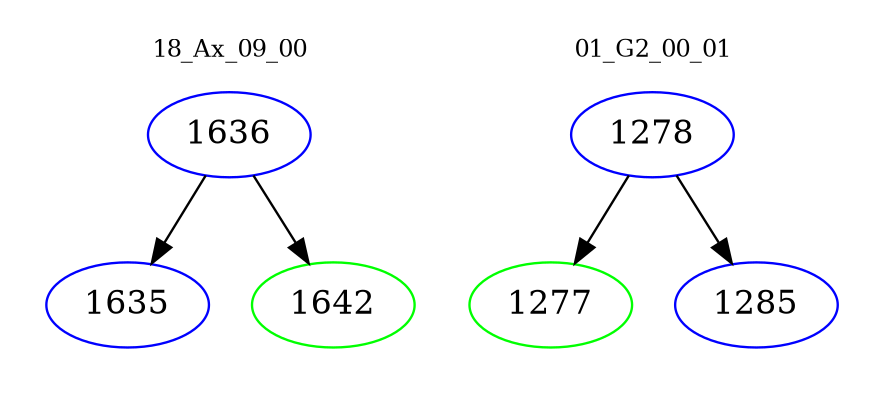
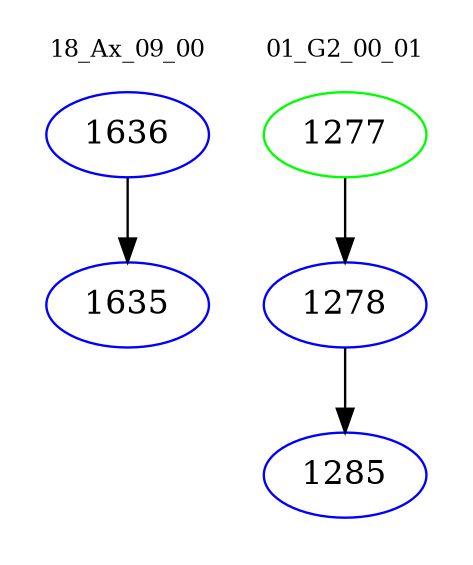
(608, 209) -> (345, 208)
(333, 305) -> none
